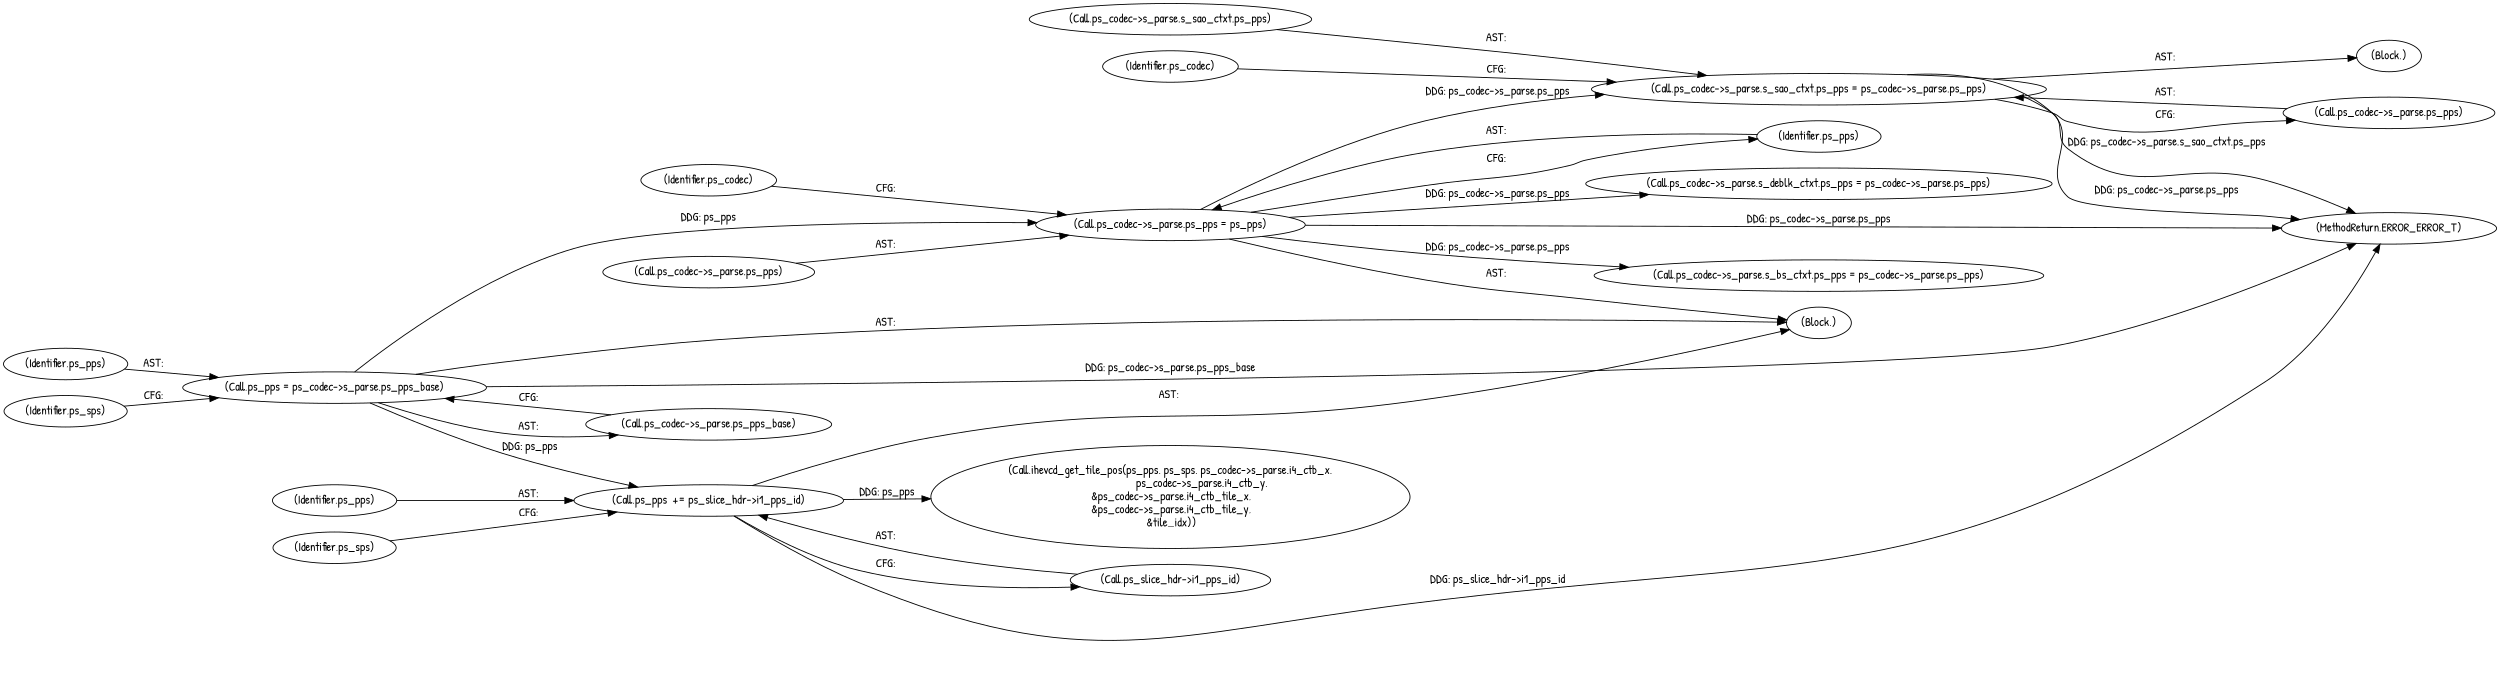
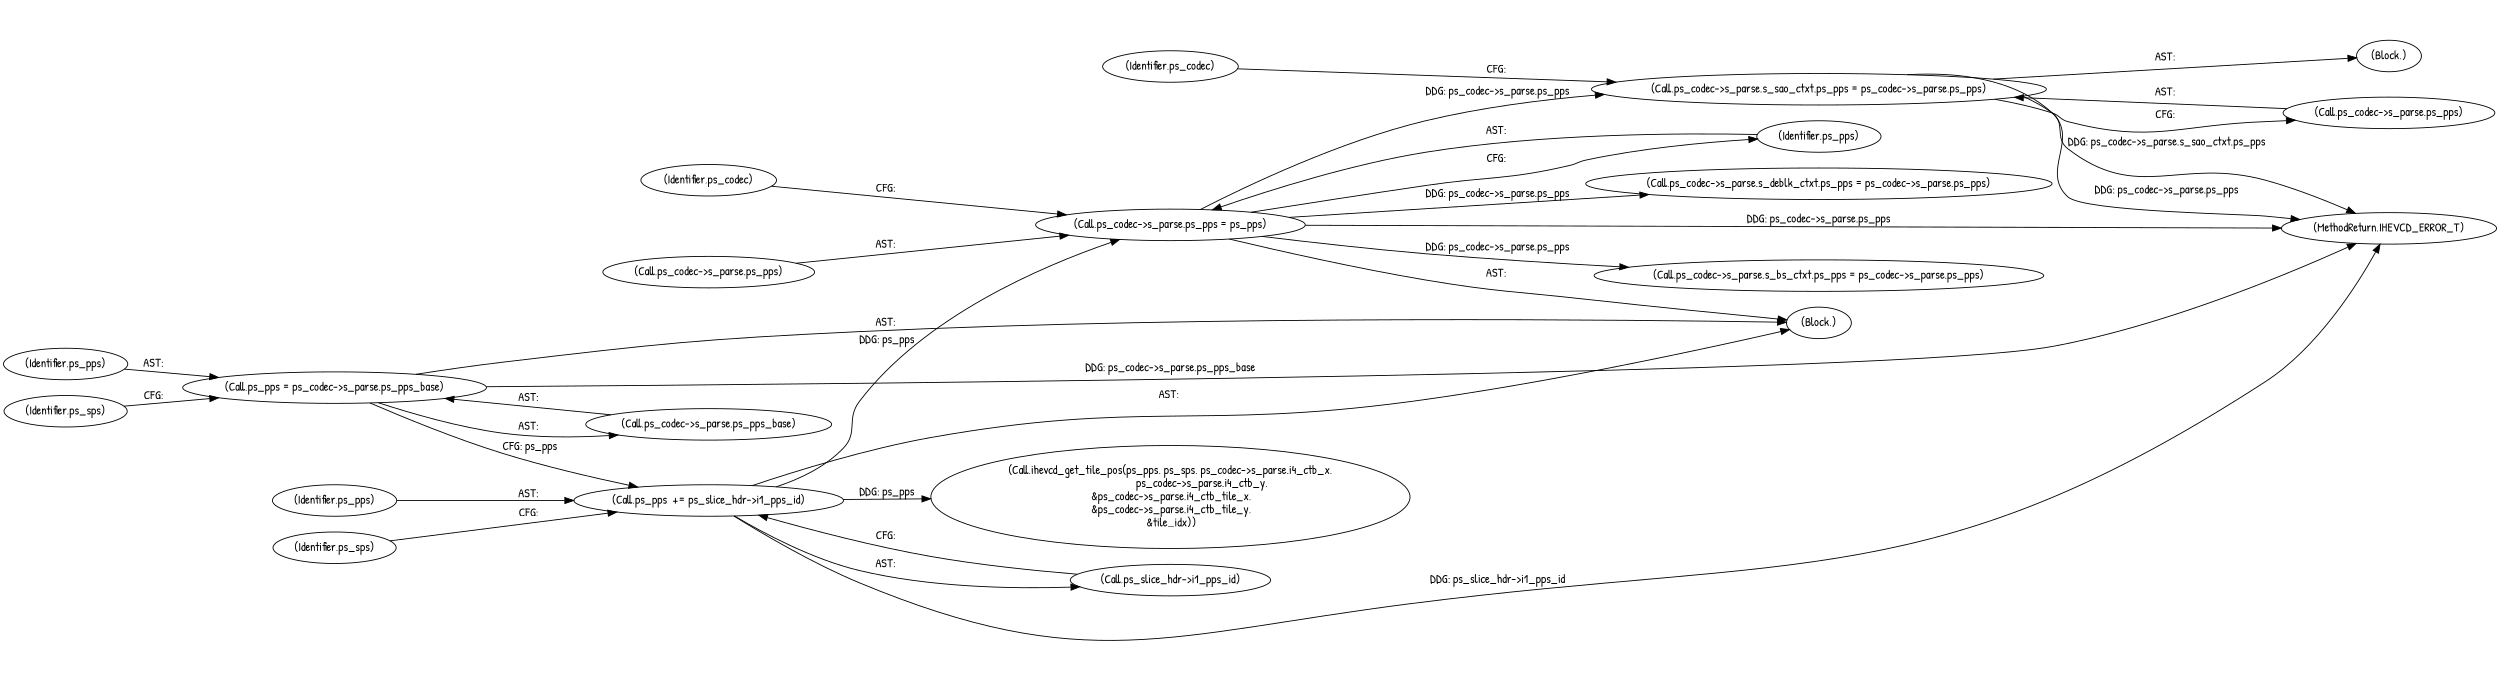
(1170, 19) -> none
(2389, 228) -> (2389, 228)
(674, 233) -> (921, 341)
(530, 398) -> (530, 398)
(530, 447) -> (530, 447)
(887, 536) -> (887, 536)
(887, 564) -> (887, 564)
